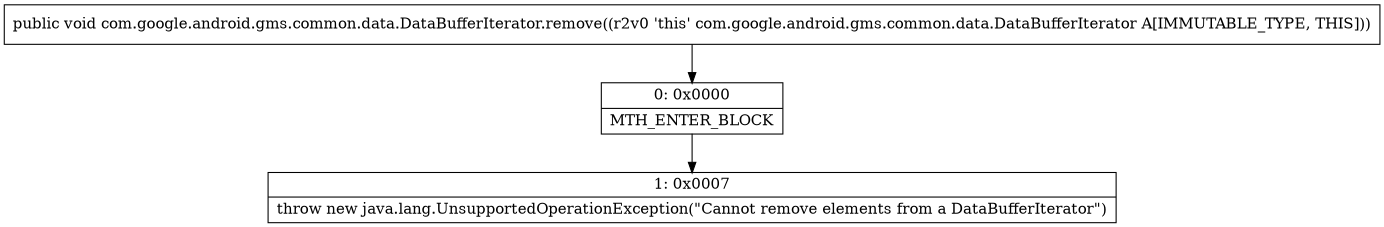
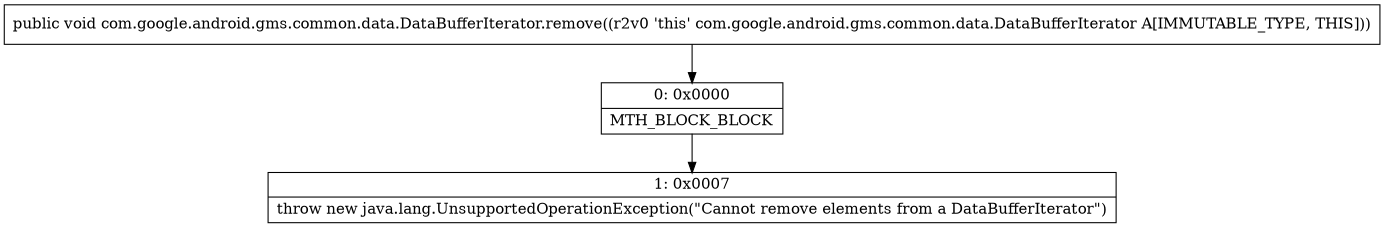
(692, 121) -> (692, 121)
